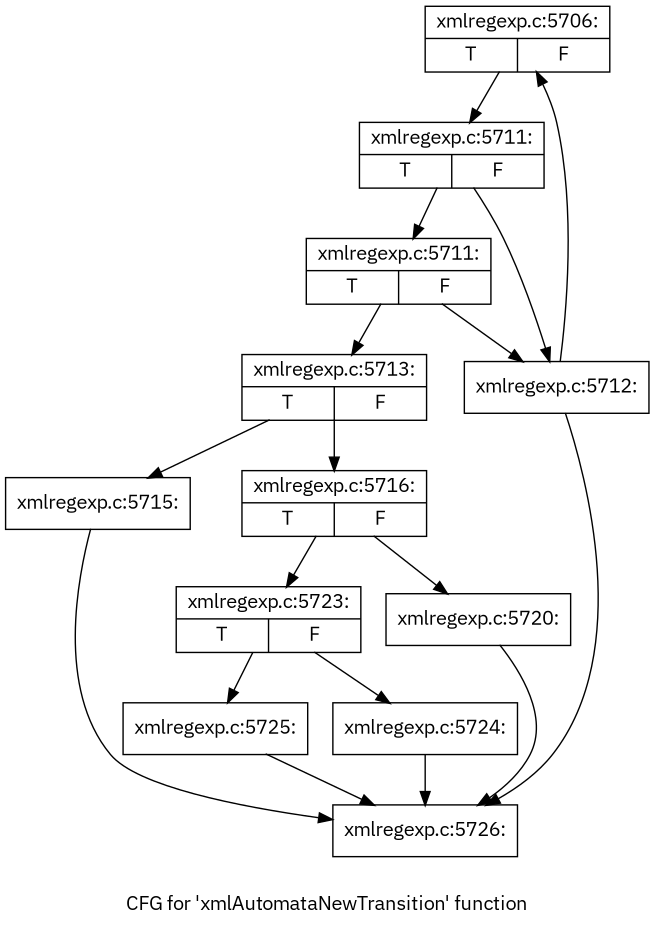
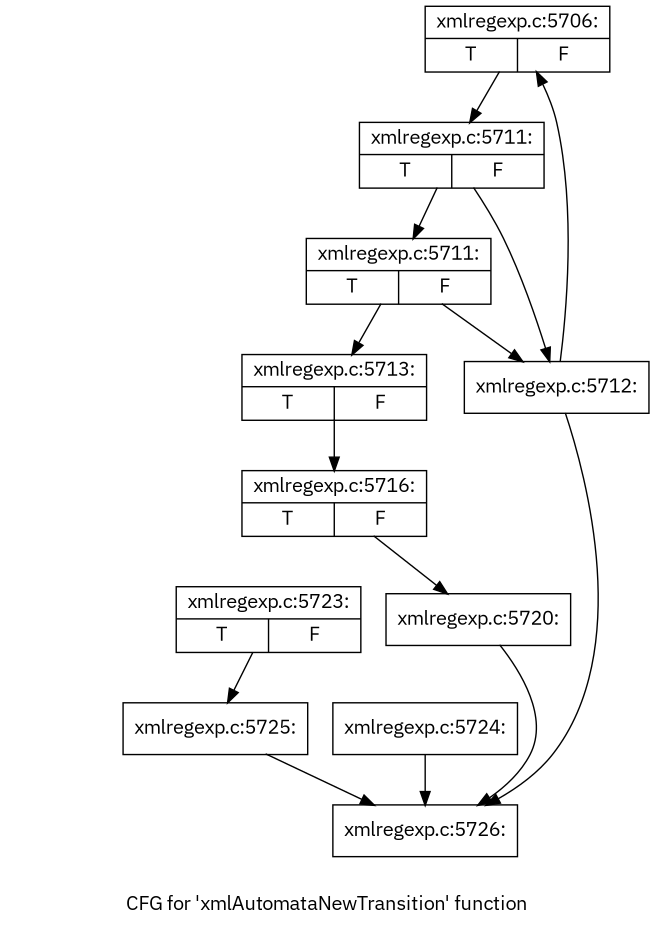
(98, 504) -> none
(305, 555) -> none
(346, 674) -> none
